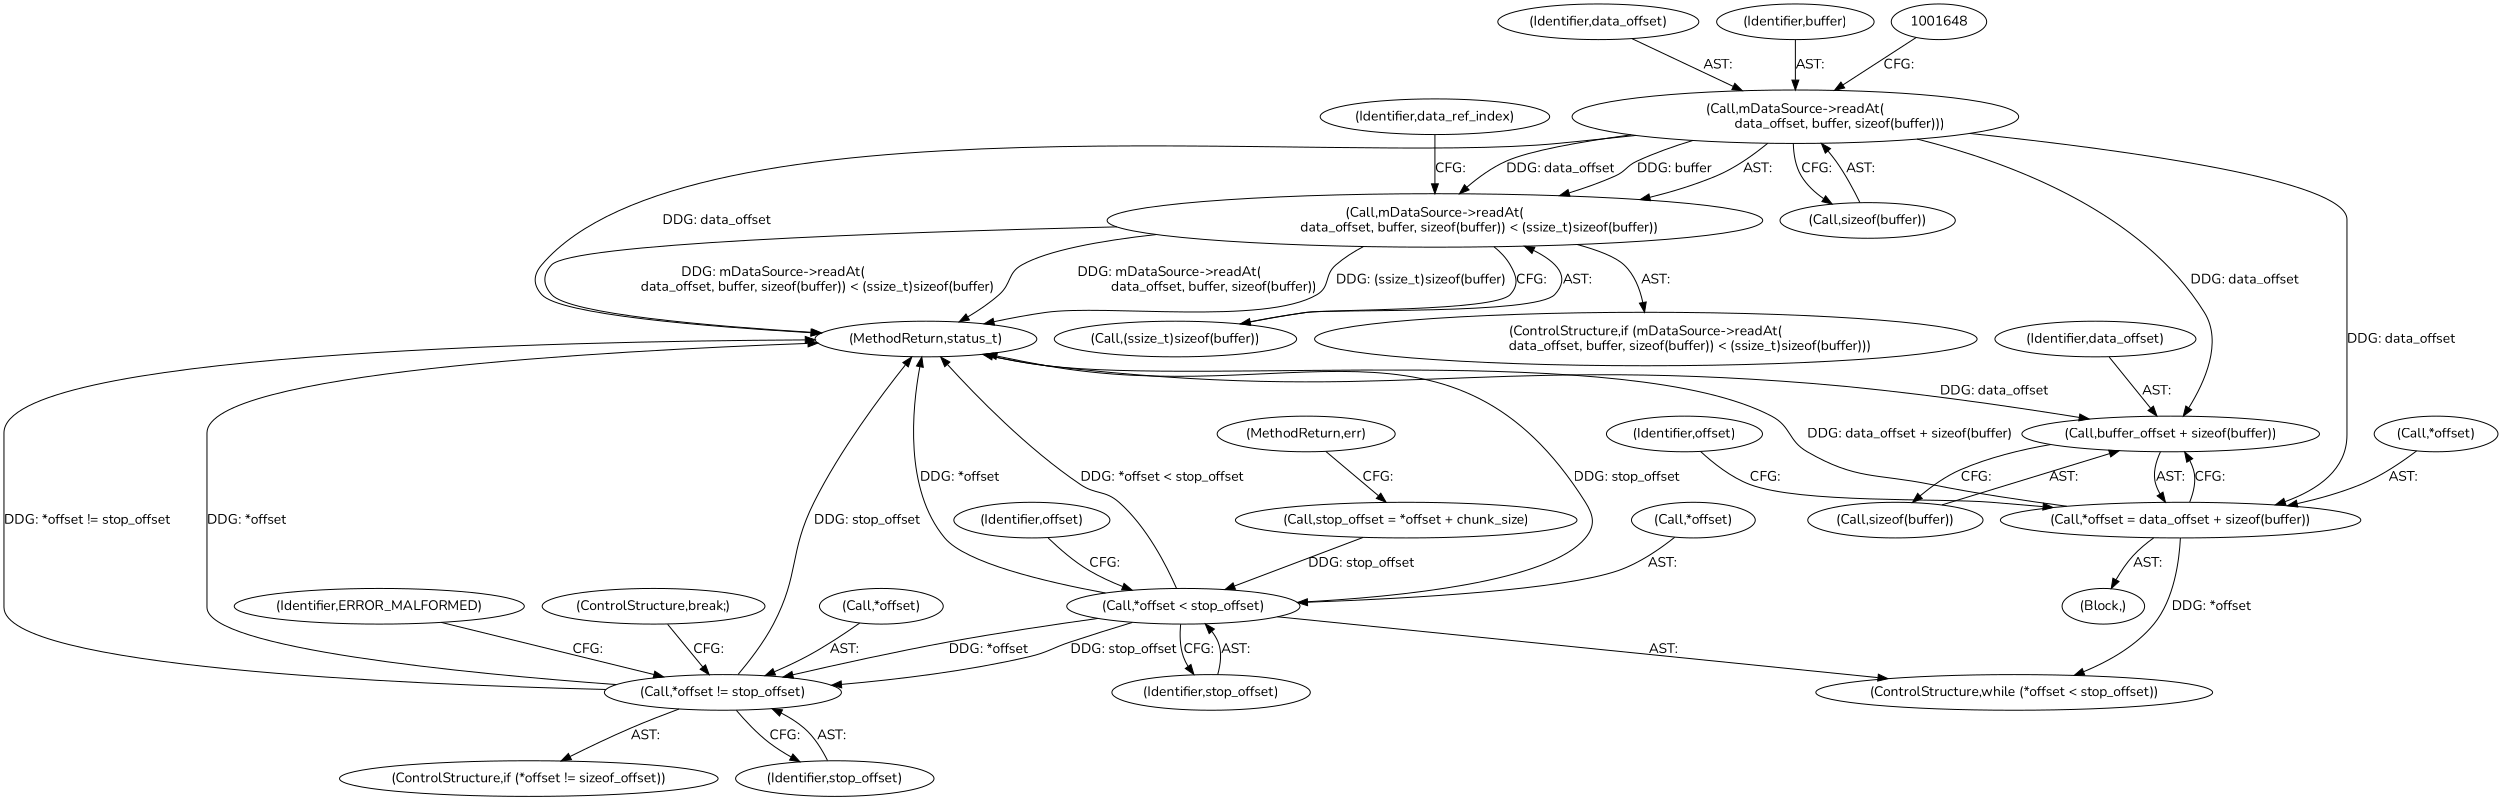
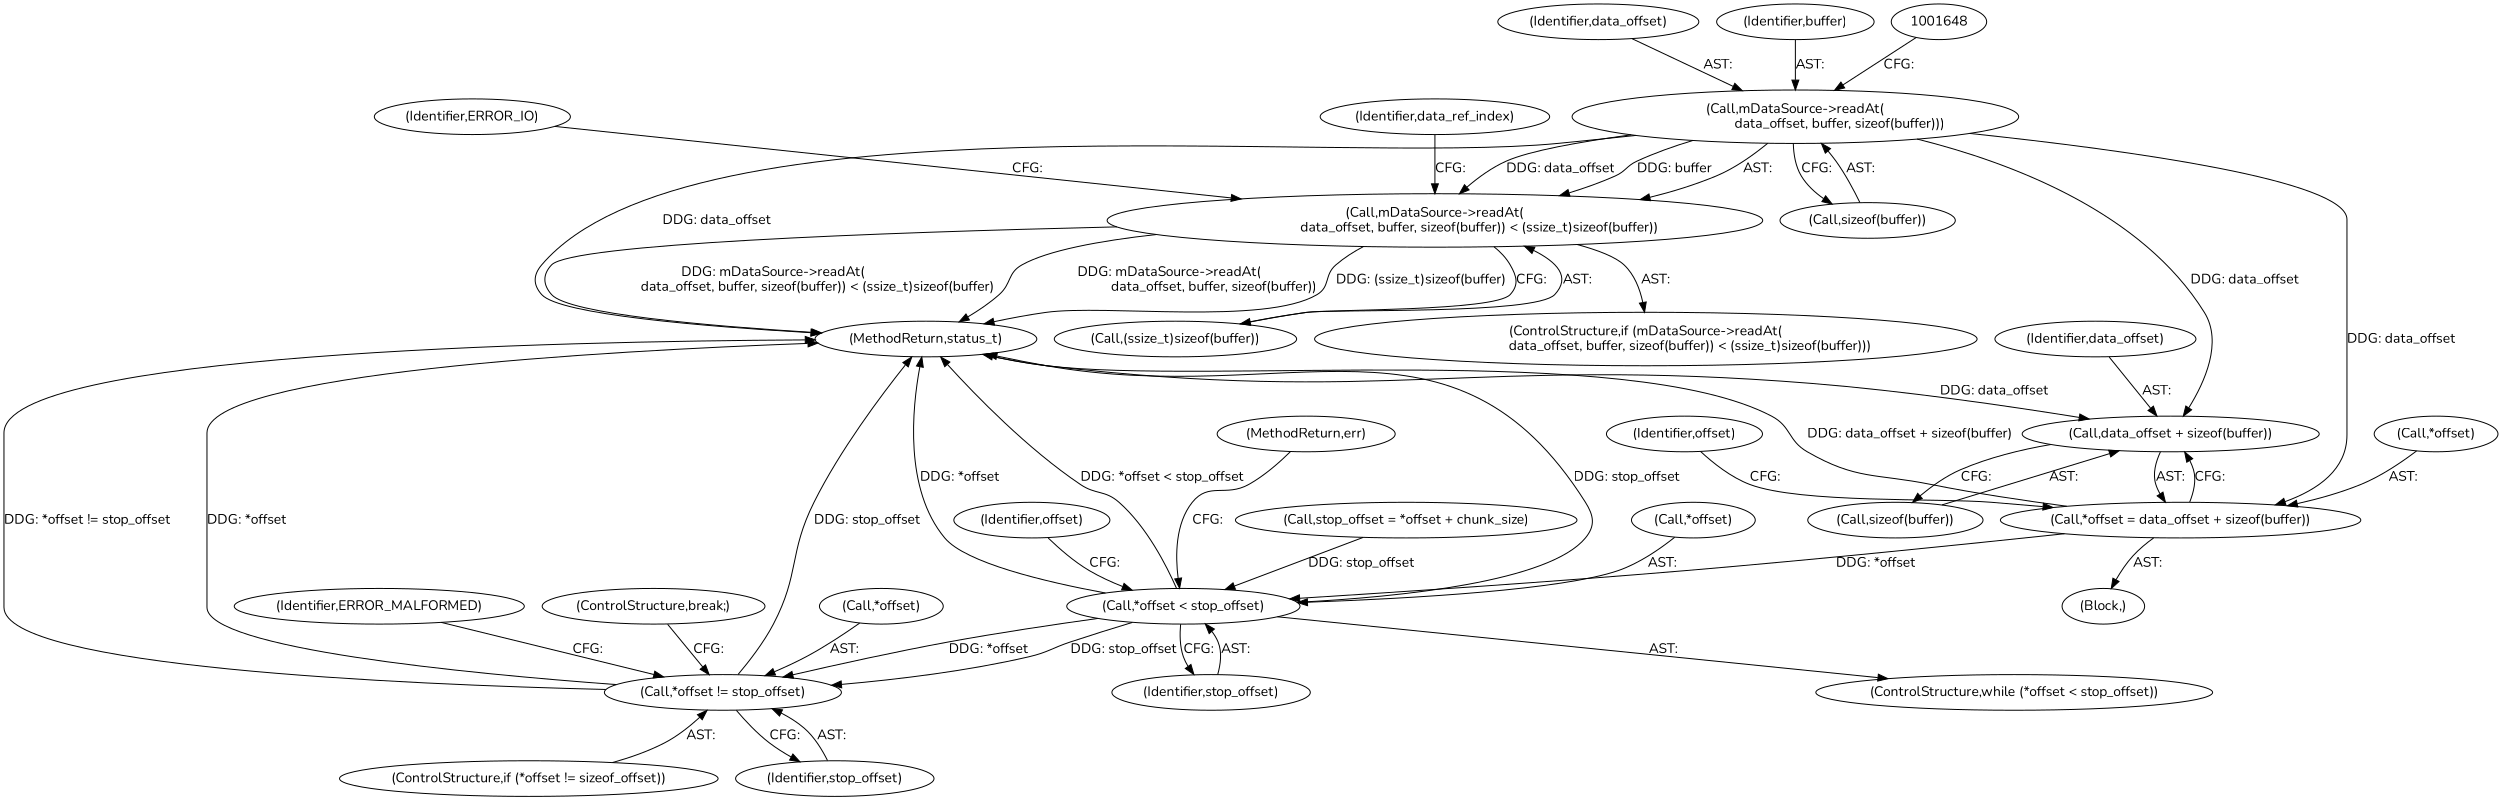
none -> (472, 117)
(2171, 434) -> (2171, 434)
(1352, 474) -> (1206, 492)
(2155, 622) -> (1682, 571)
(624, 731) -> (659, 746)
